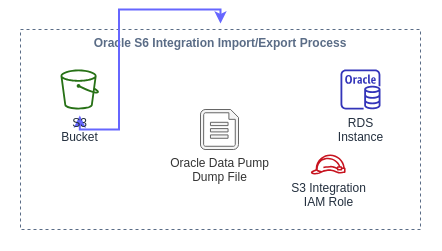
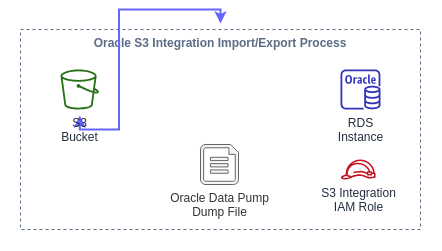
(220, 43) -> (220, 43)
(220, 130) -> (220, 165)
(328, 165) -> (358, 170)
